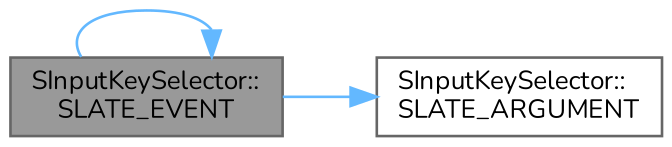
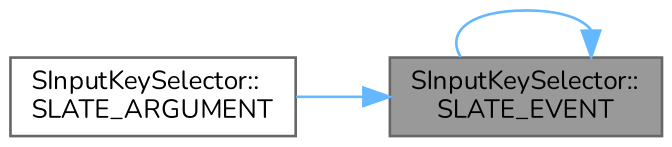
(317, 97) -> (329, 97)
